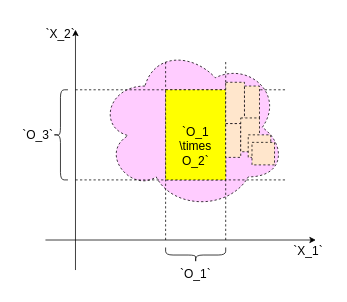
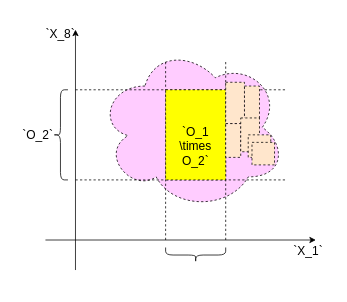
(60, 33) -> (60, 33)
(38, 135) -> (38, 135)
(195, 273) -> none
